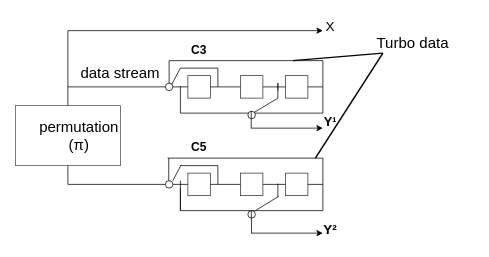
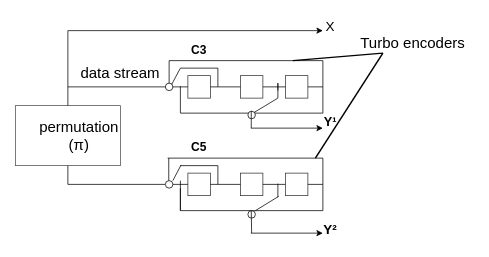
(413, 42) -> (413, 42)
